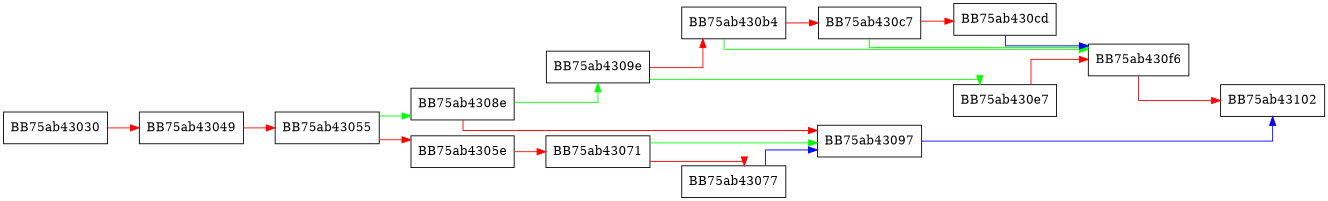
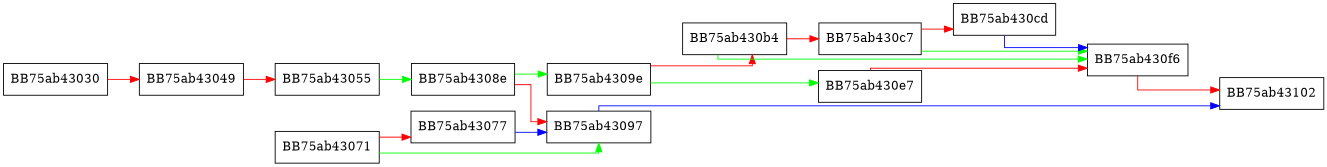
(463, 152) -> none
